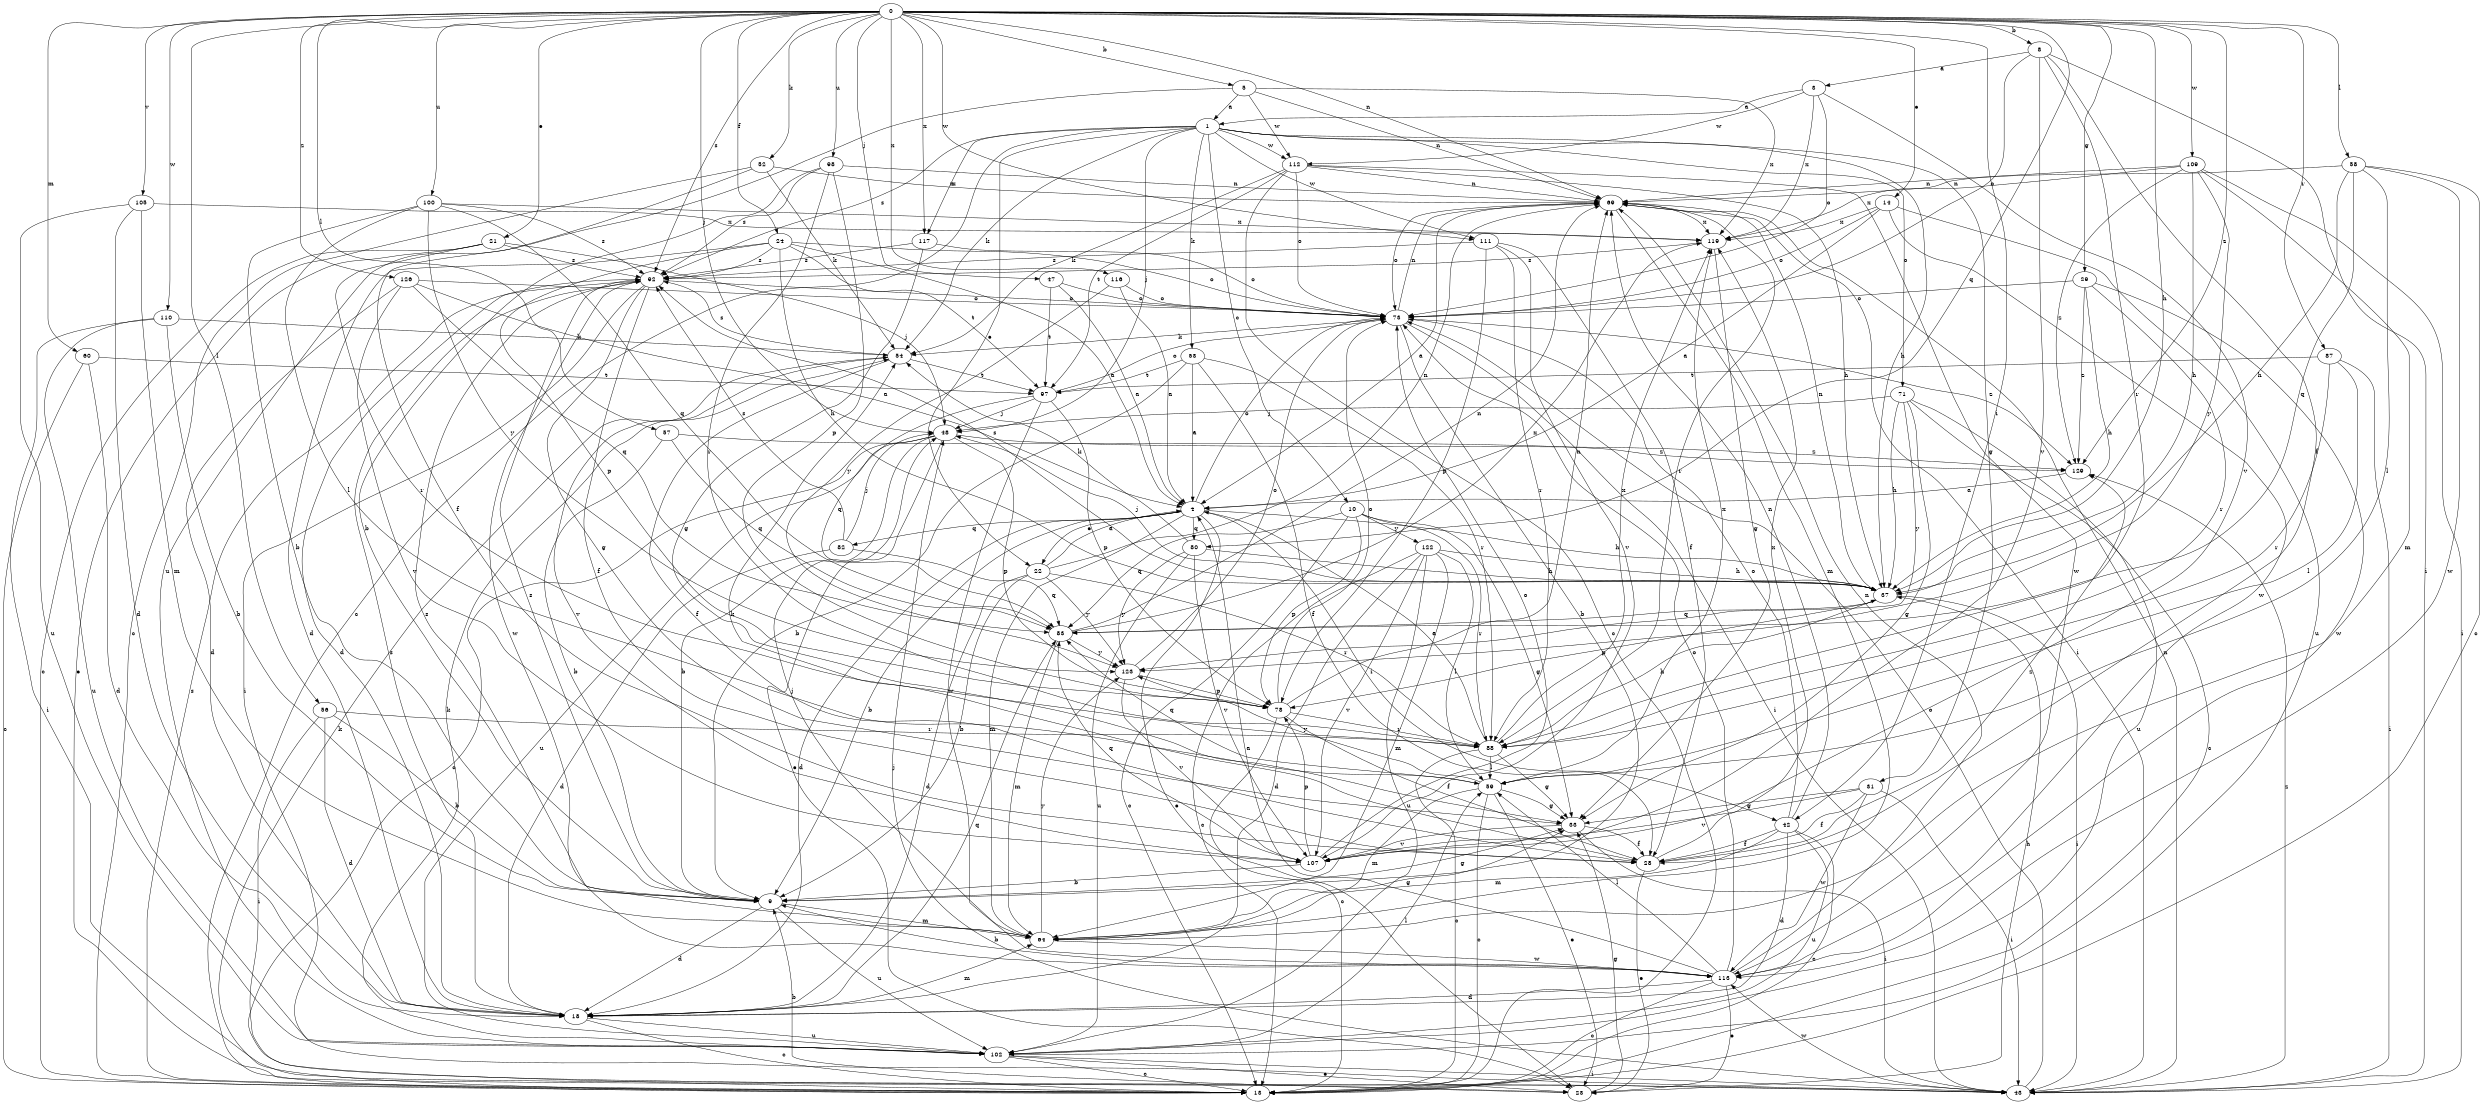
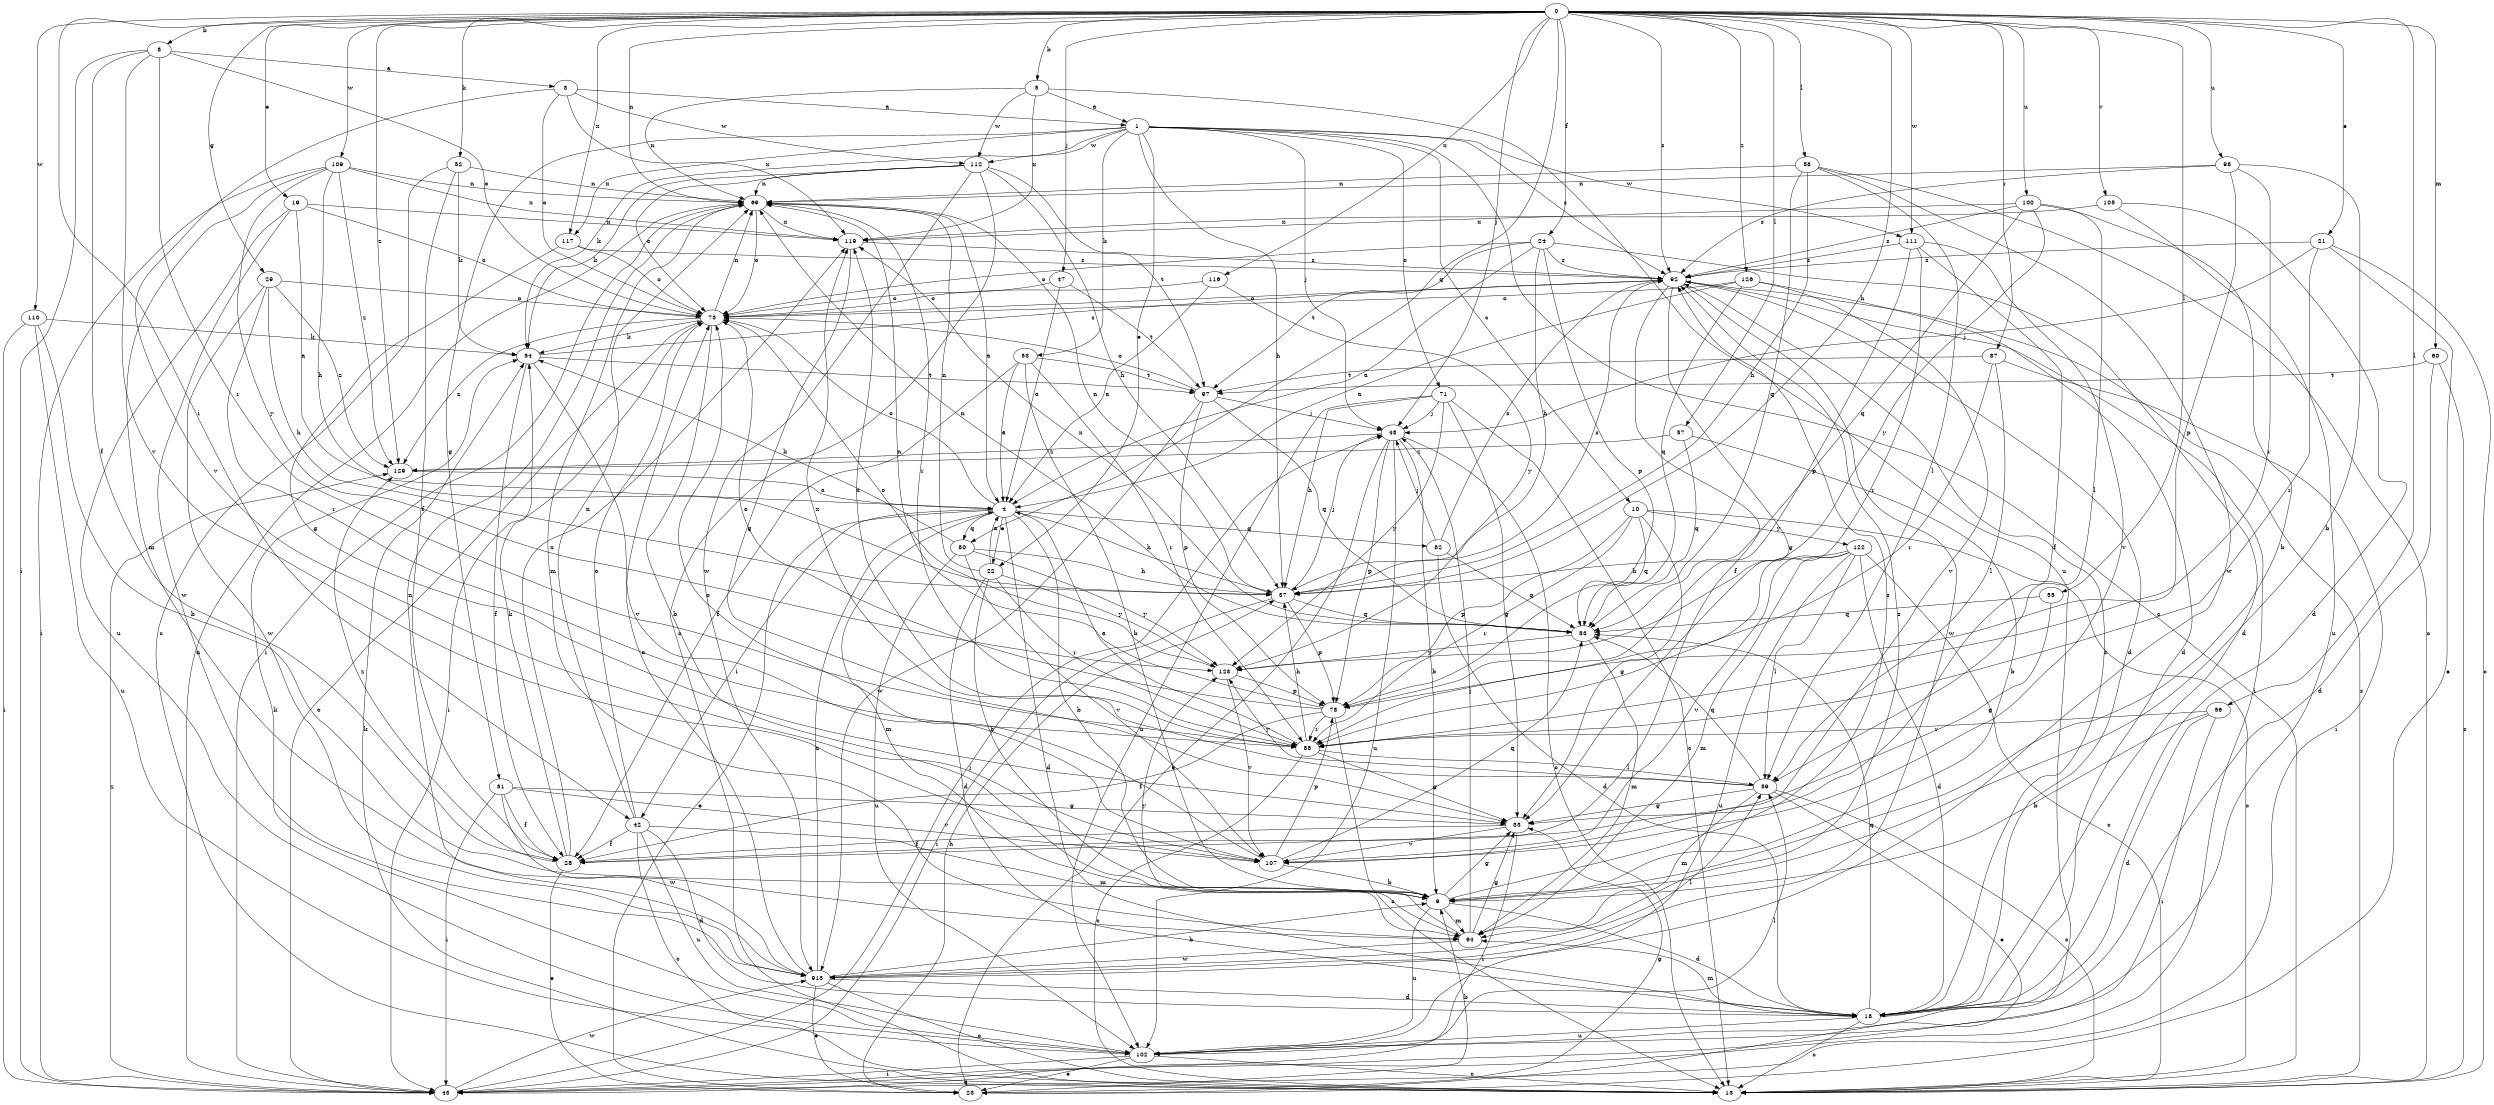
(1887, 203) -> (296, 203)
none -> (2051, 595)
(358, 819) -> none
(1724, 978) -> (818, 978)
